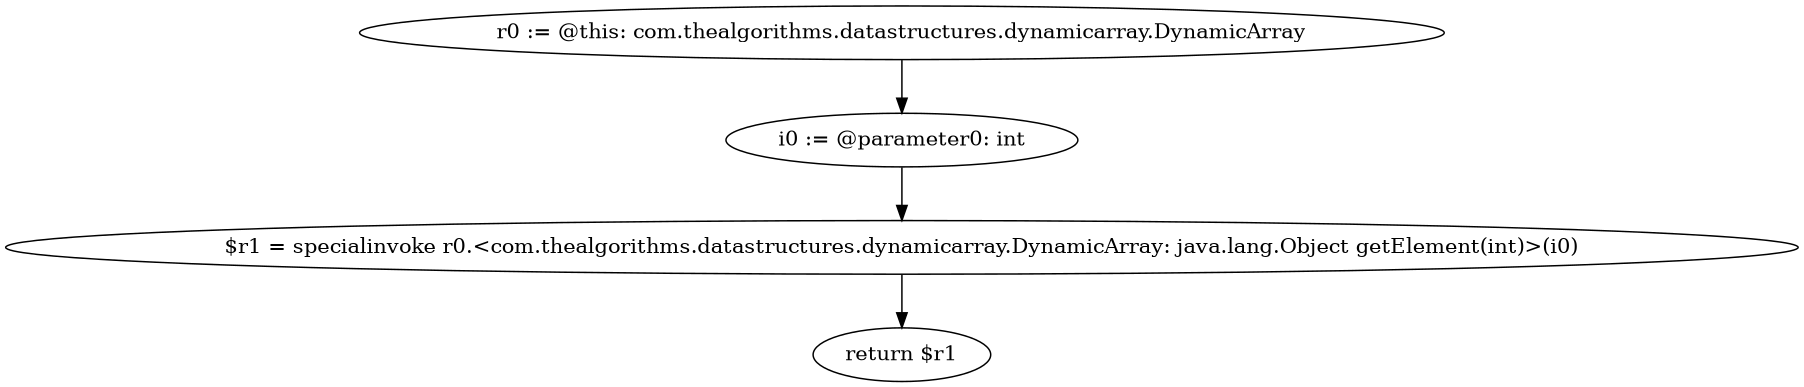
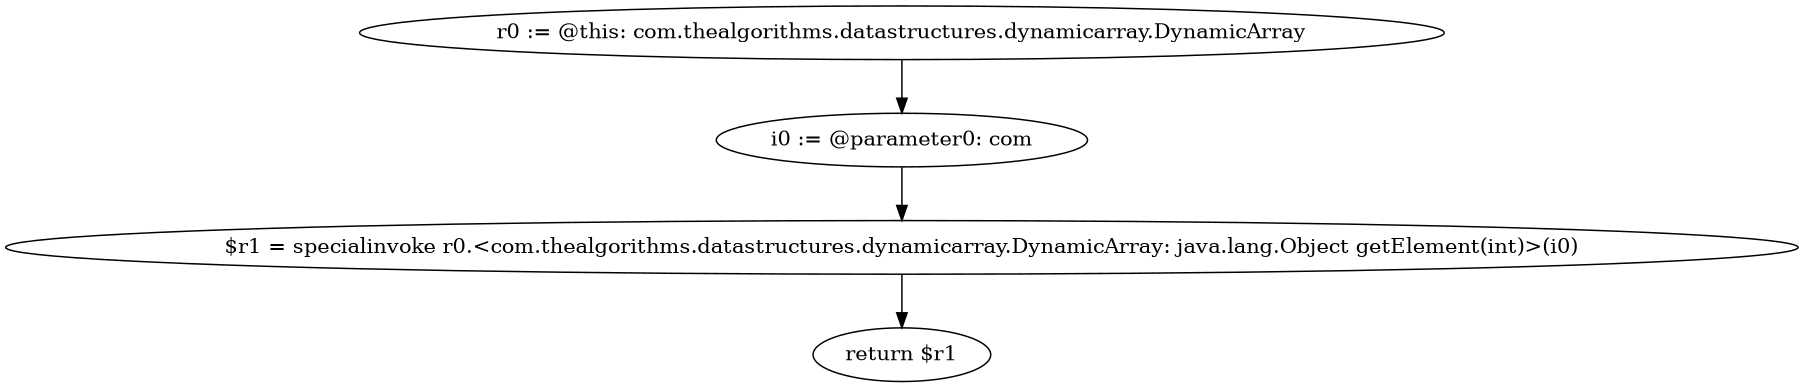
(902, 140) -> (902, 140)
